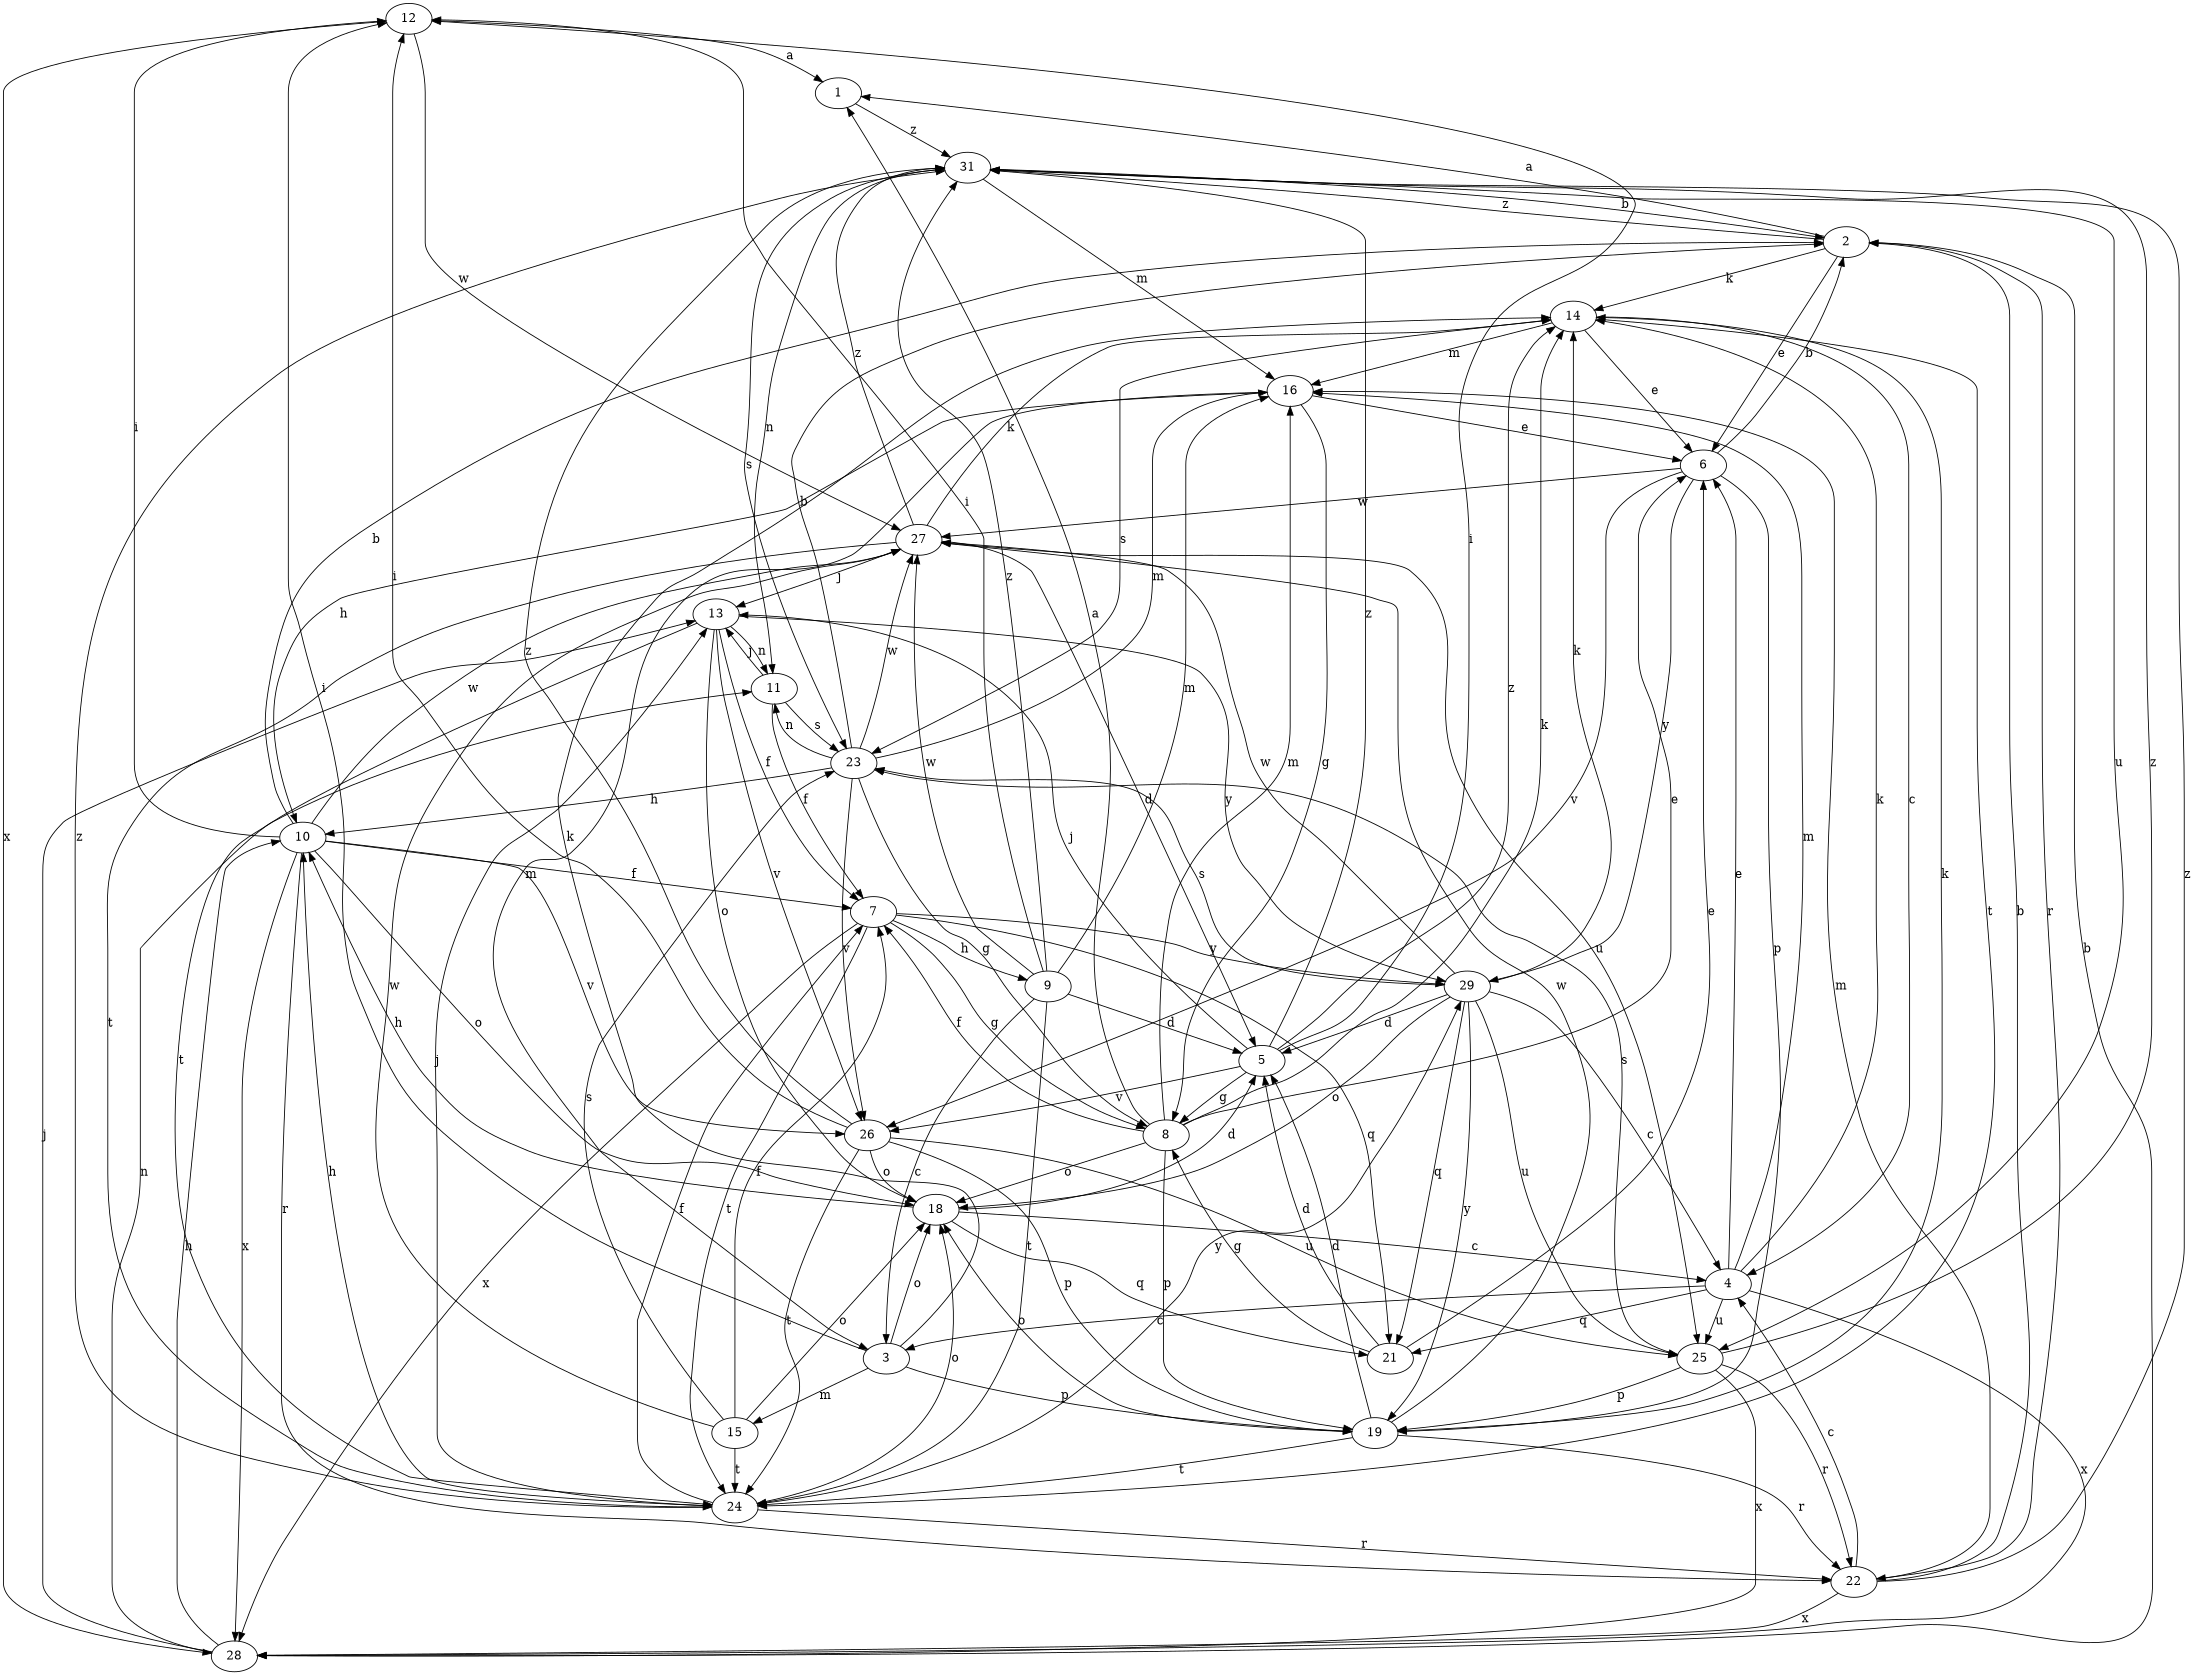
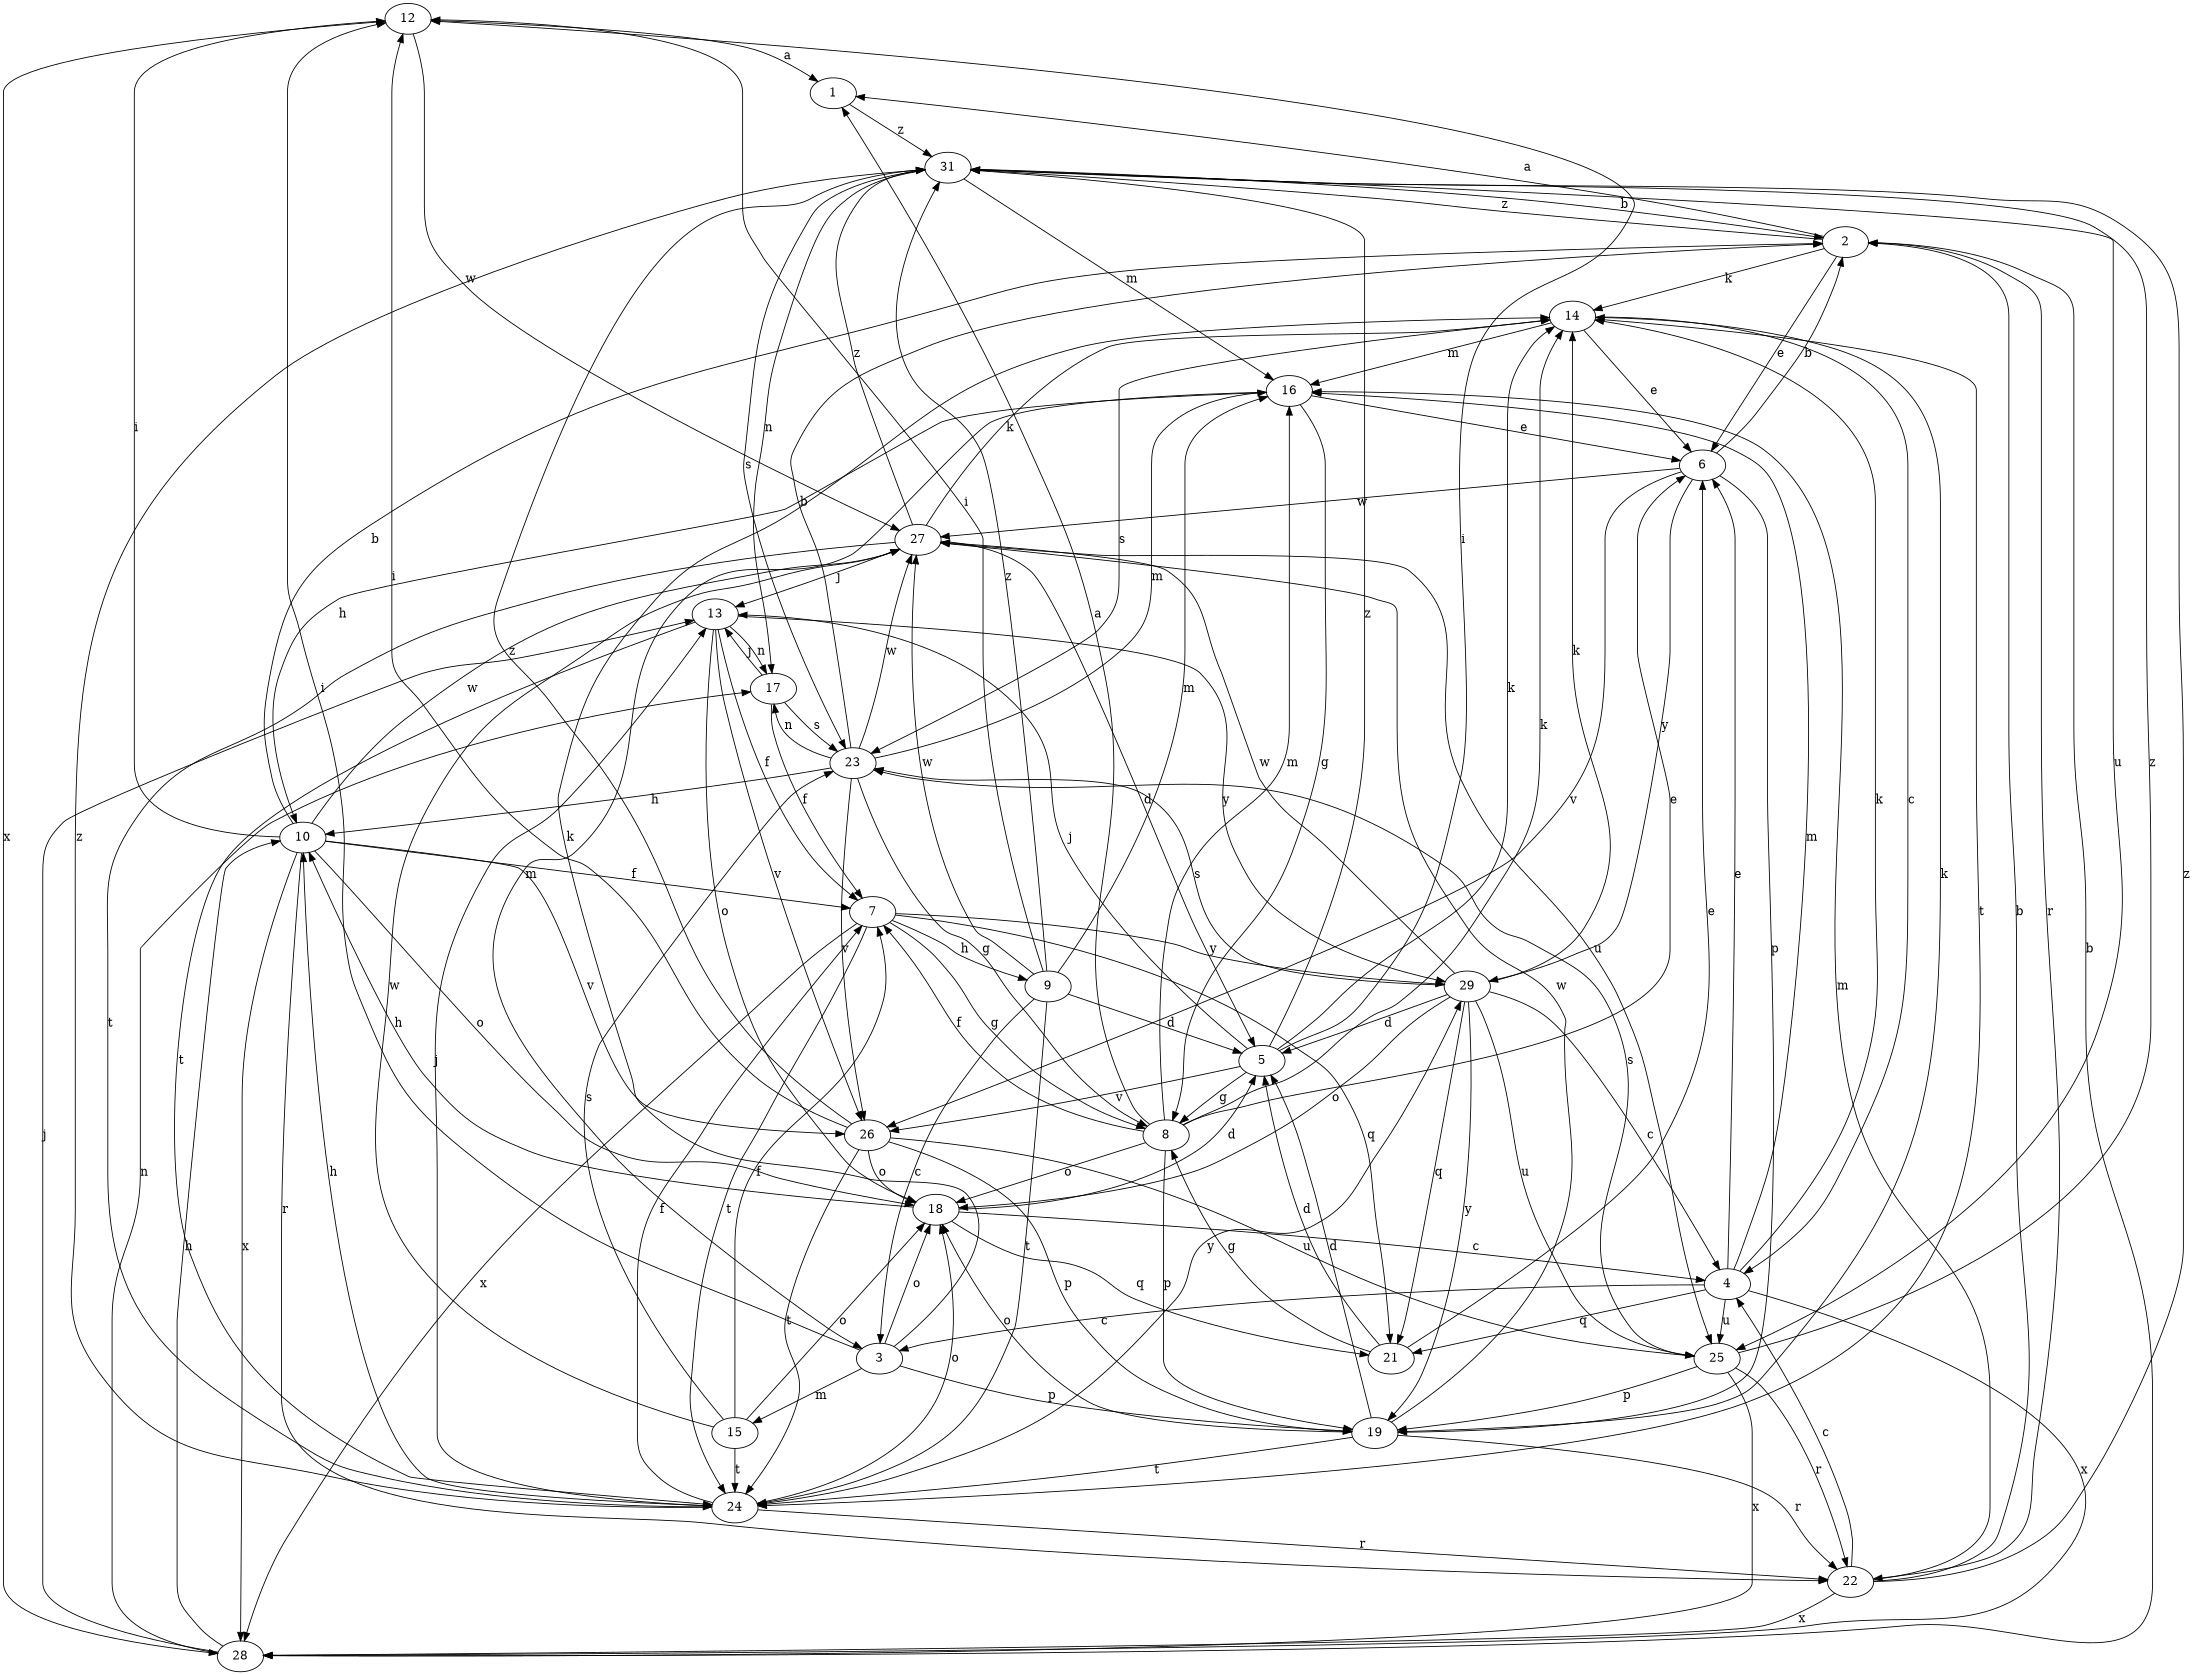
(774, 689) -> (773, 689)
(1512, 689) -> (1511, 689)
